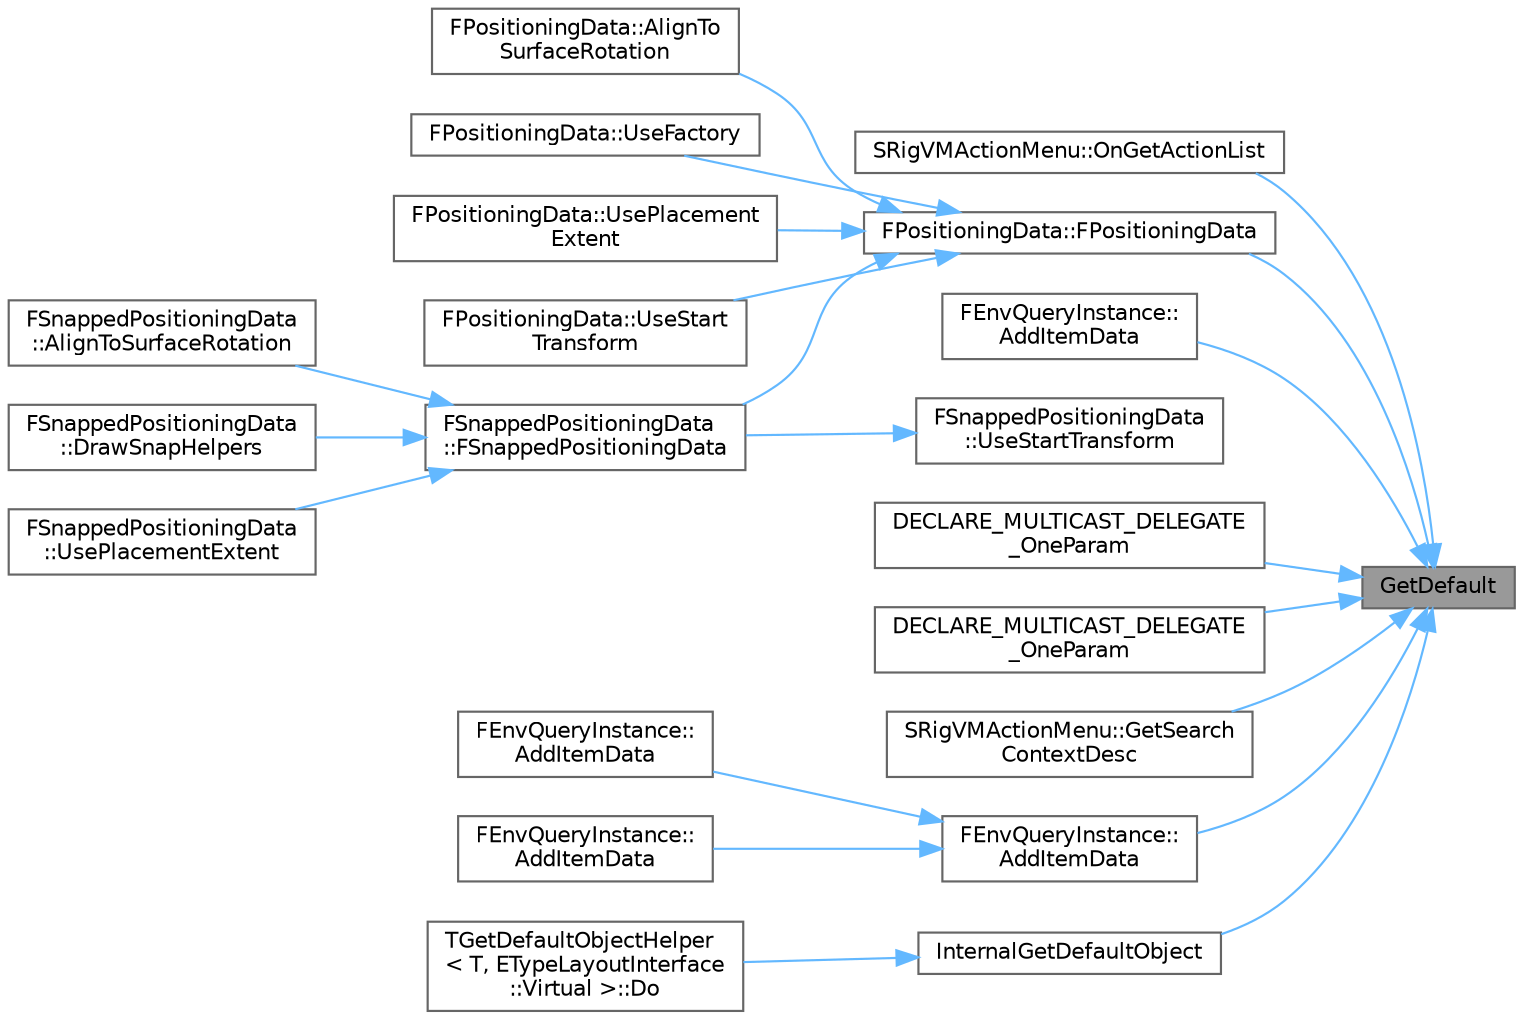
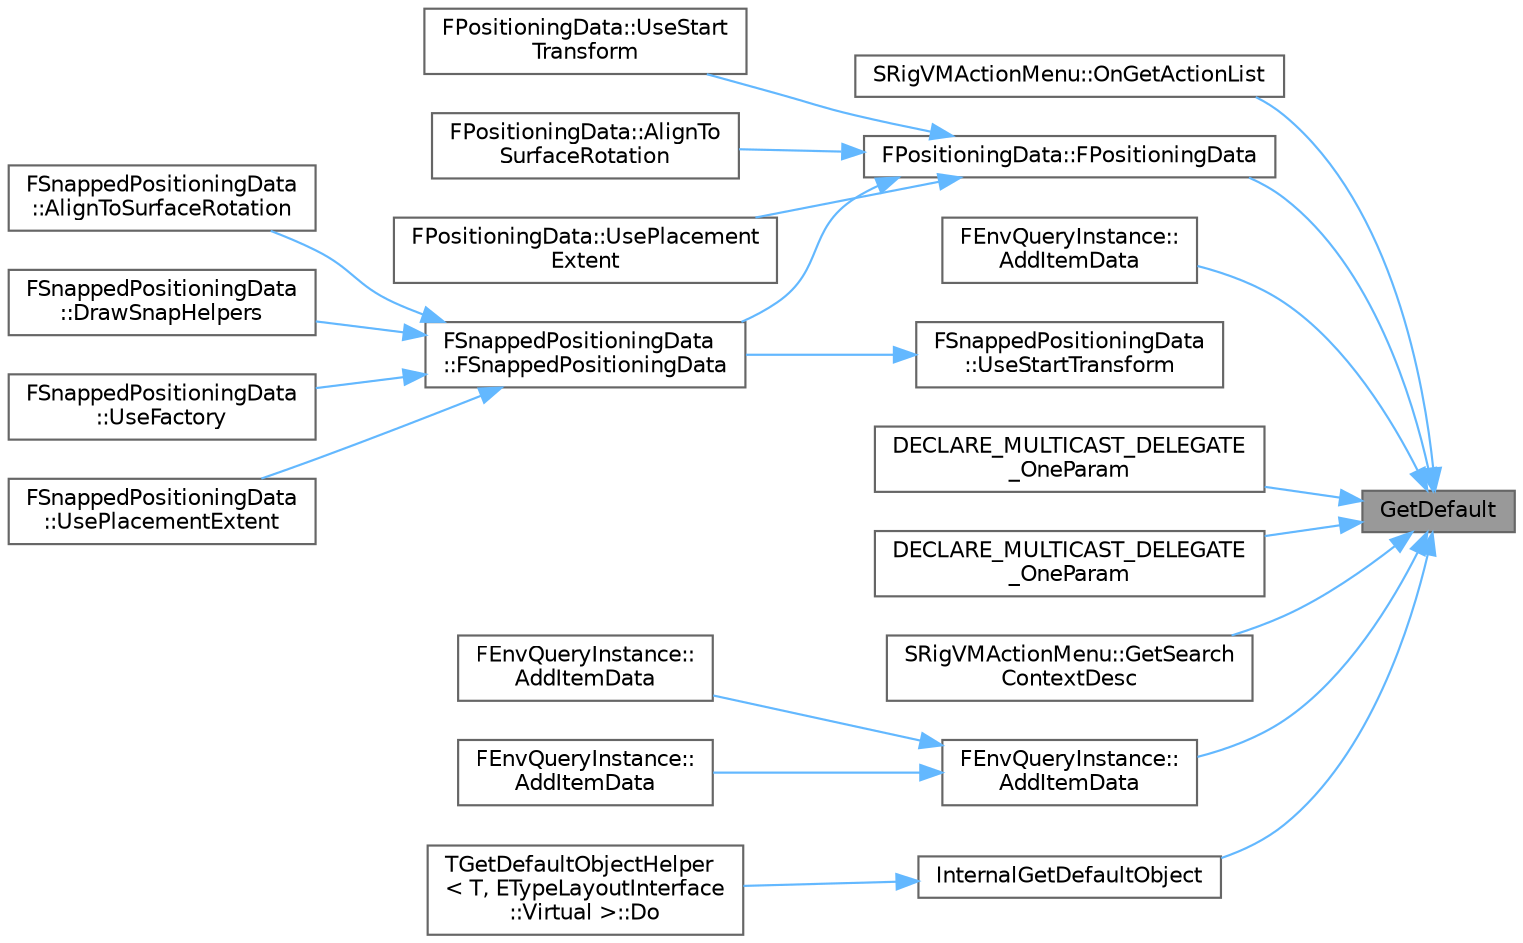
(585, 135) -> none
none -> (162, 407)
